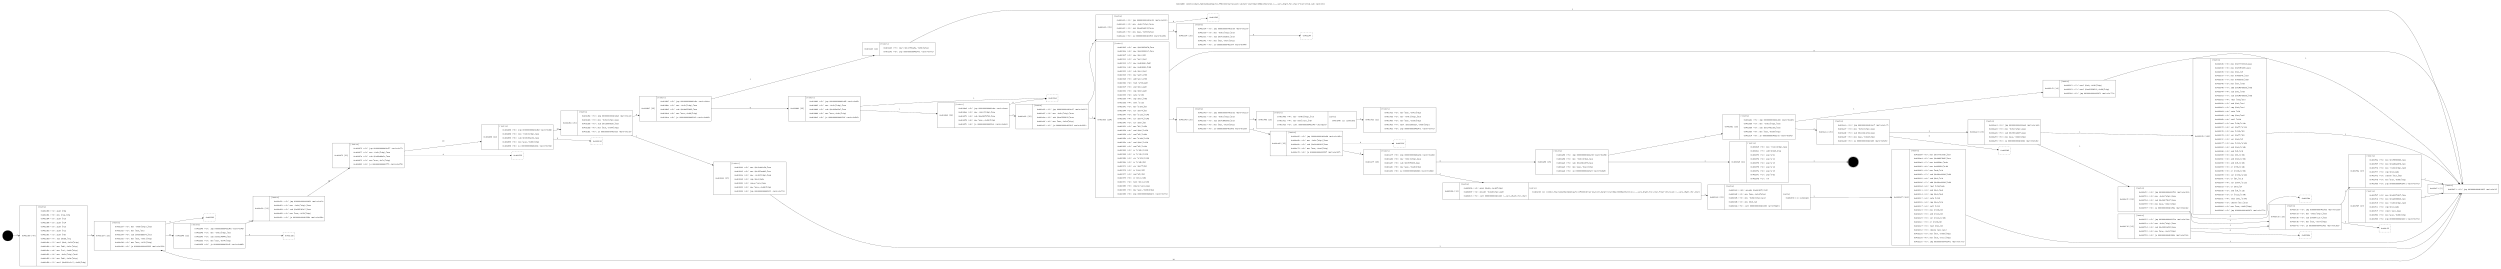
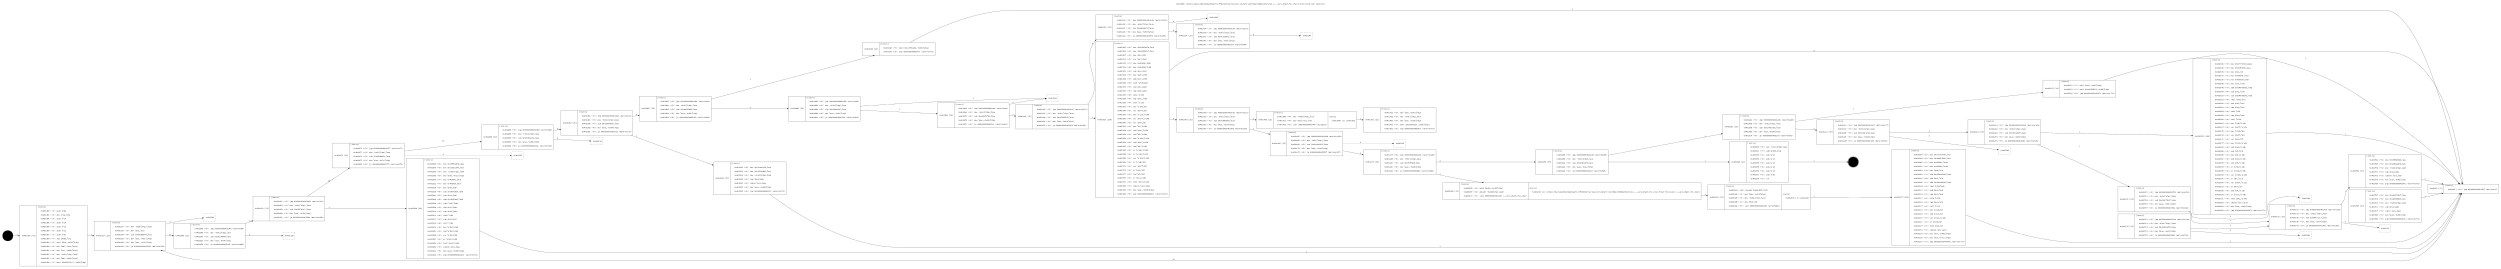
none -> (443, 209)
